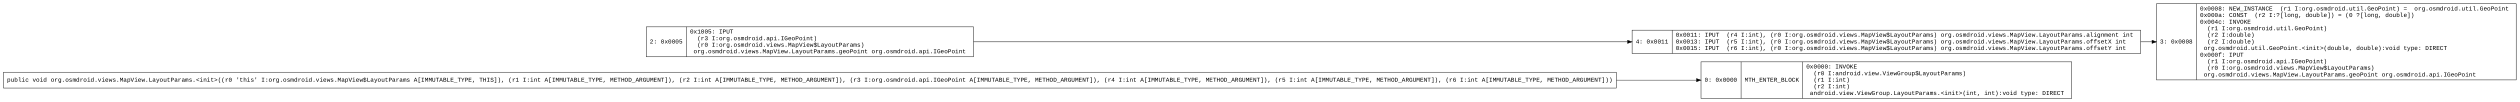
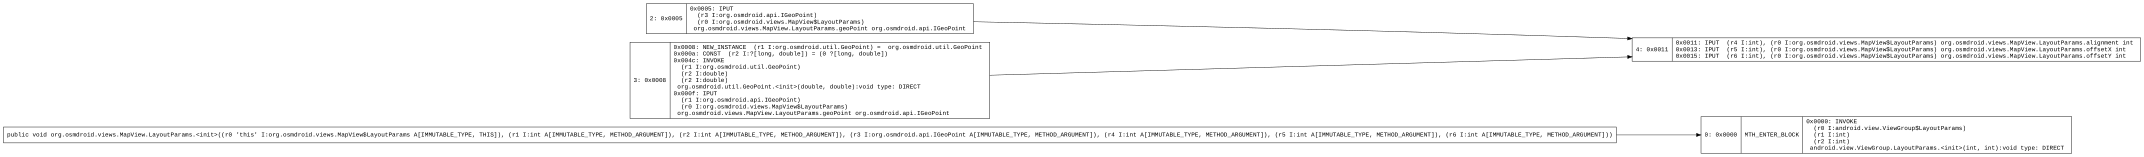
(715, 32) -> (715, 9)
(2146, 42) -> (1309, 66)
